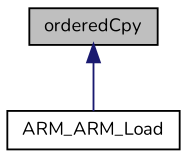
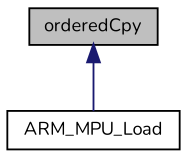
(94, 130) -> (94, 130)
